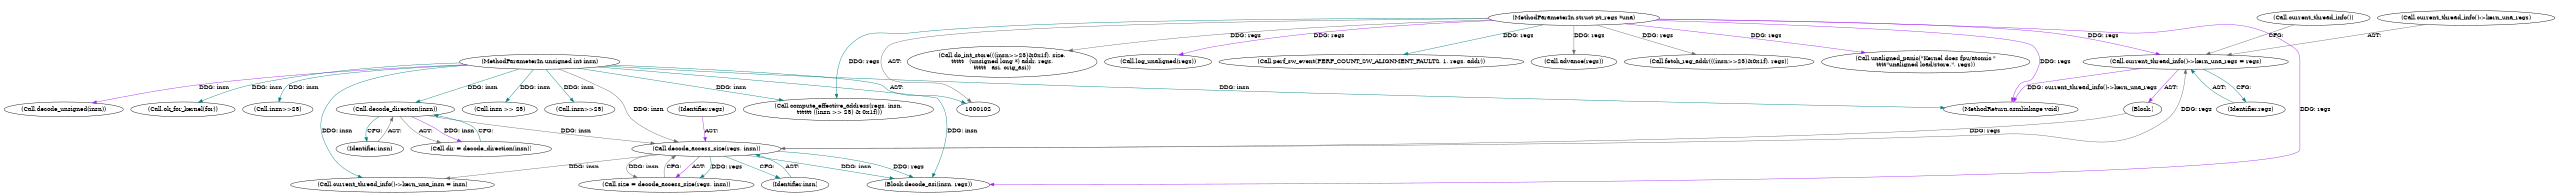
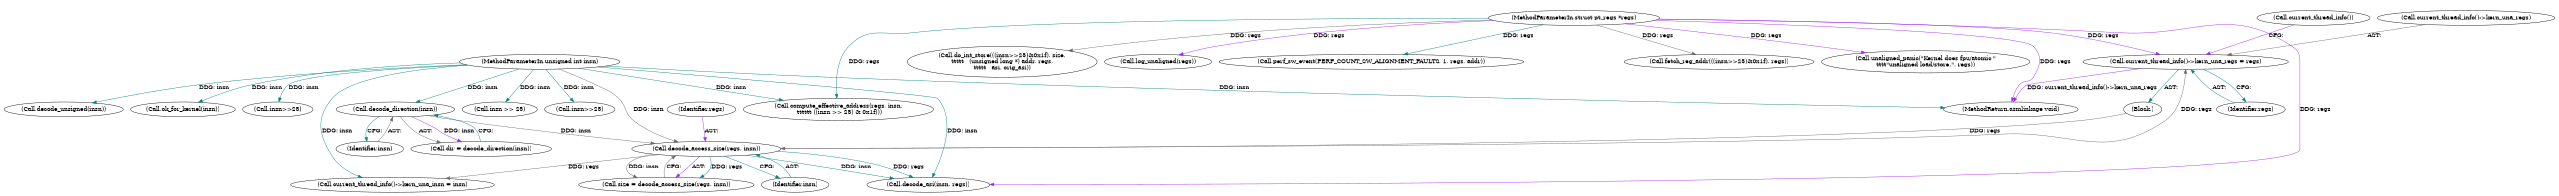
(1574, 18) -> (1574, 18)
(2252, 39) -> (2252, 39)
(1574, 62) -> none
(280, 76) -> (280, 76)
(2165, 84) -> (2165, 84)
(183, 109) -> (183, 109)
(978, 109) -> none
(584, 167) -> (584, 167)
(928, 185) -> (928, 185)
